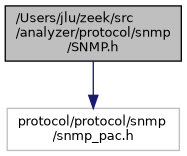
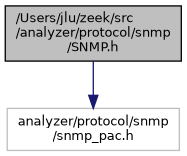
(93, 129) -> (93, 129)
